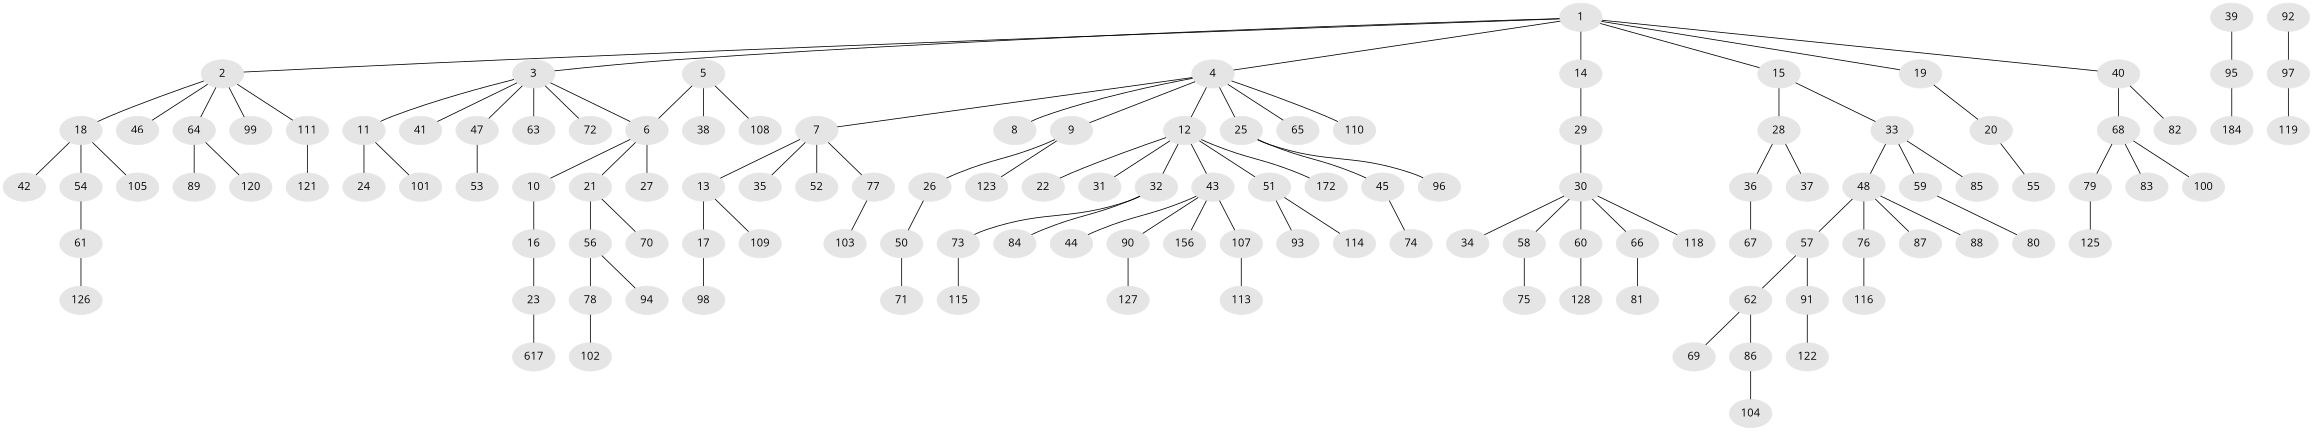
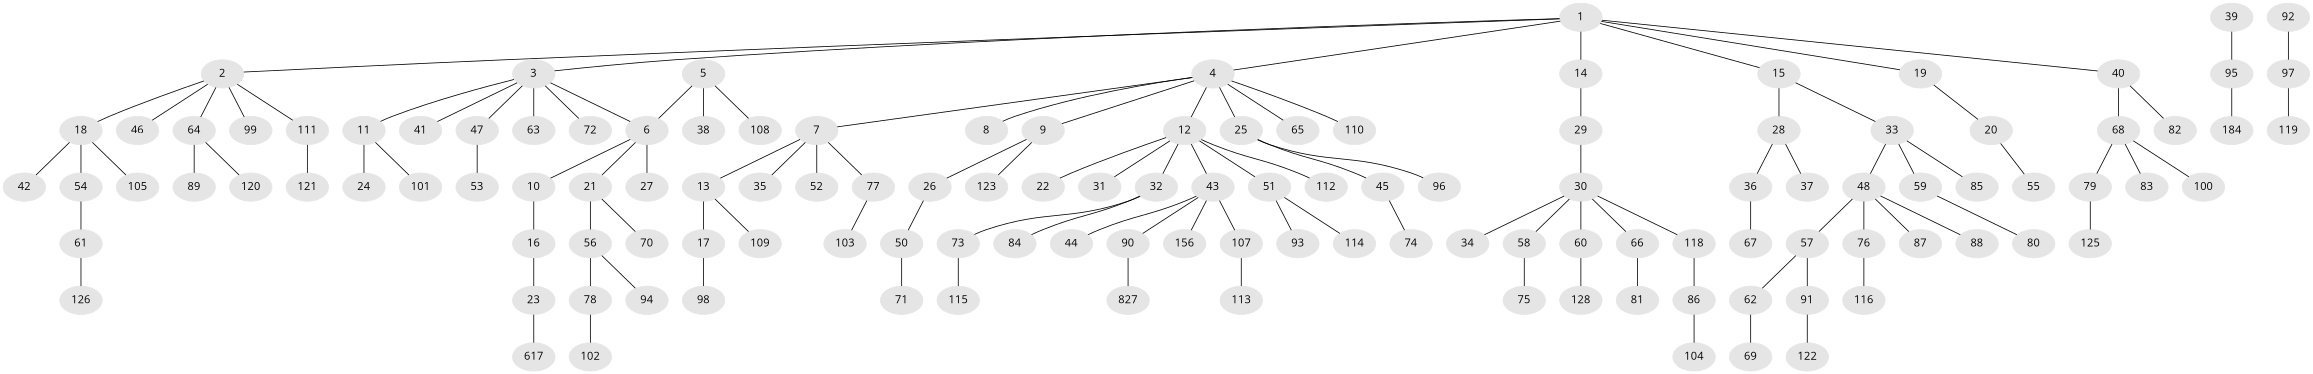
(1326, 187) -> (1326, 187)
(1128, 300) -> (1128, 300)
(1751, 329) -> (1694, 272)
